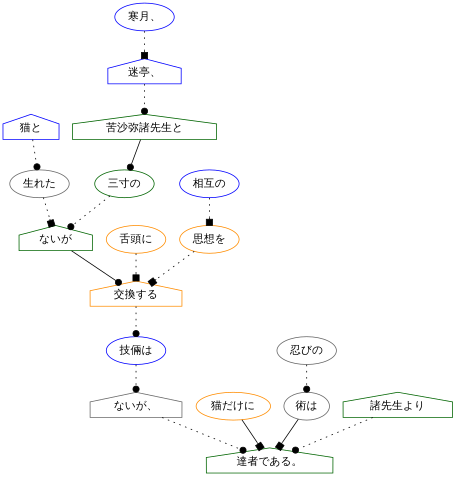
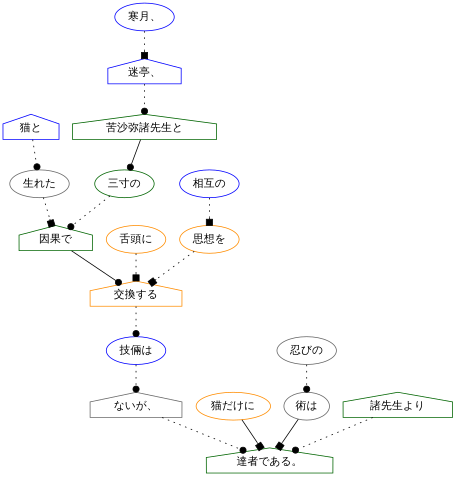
(56, 239) -> (56, 239)
